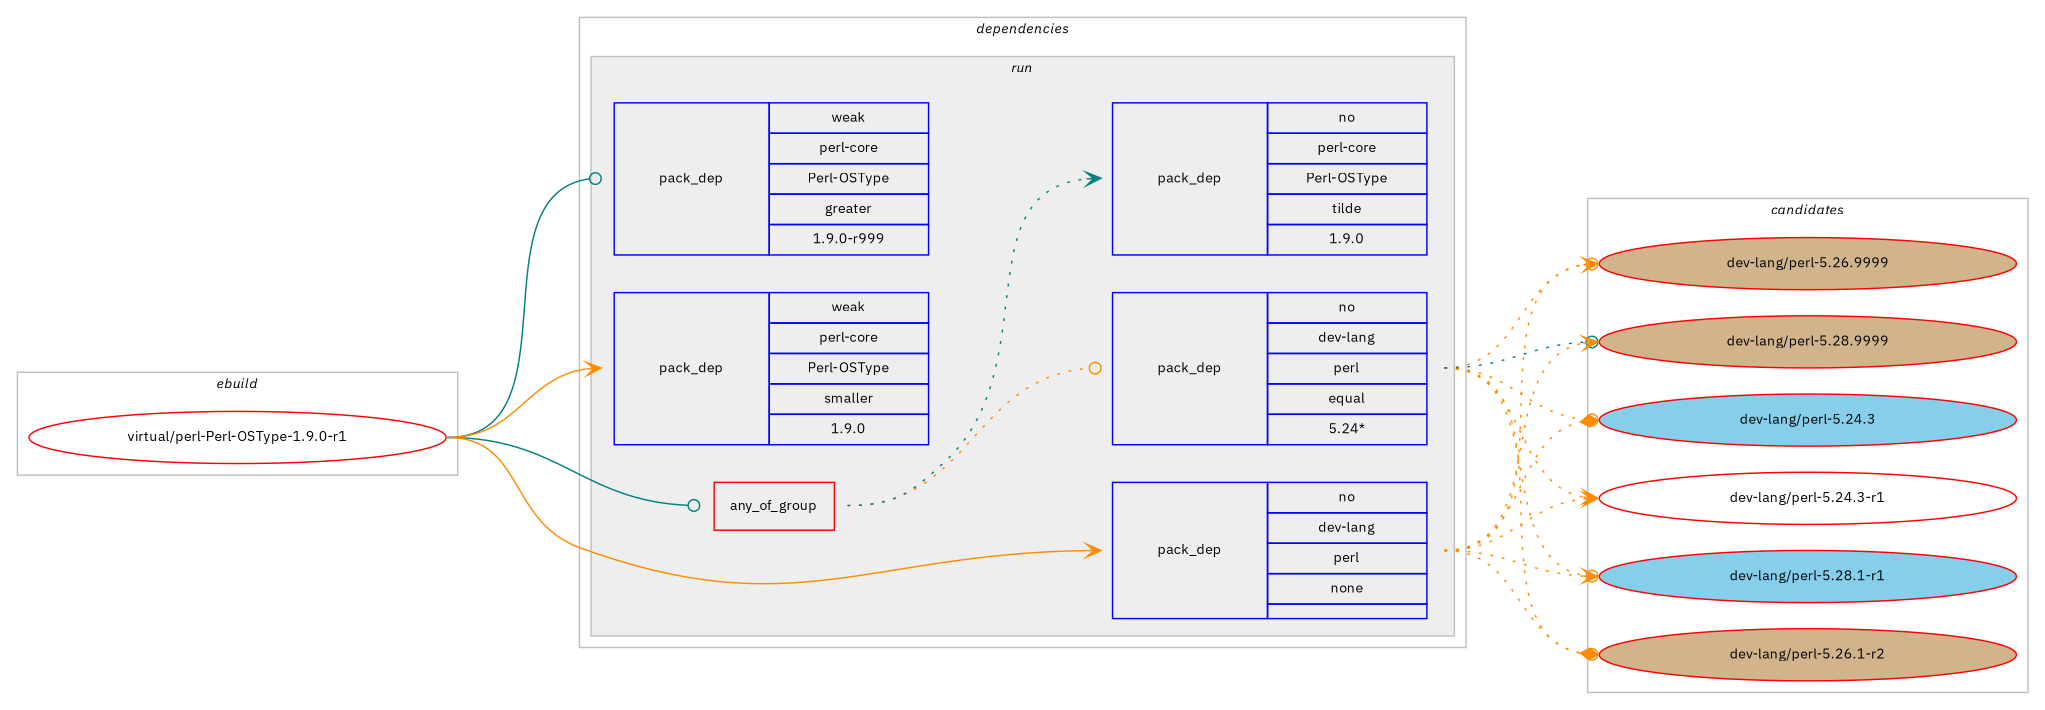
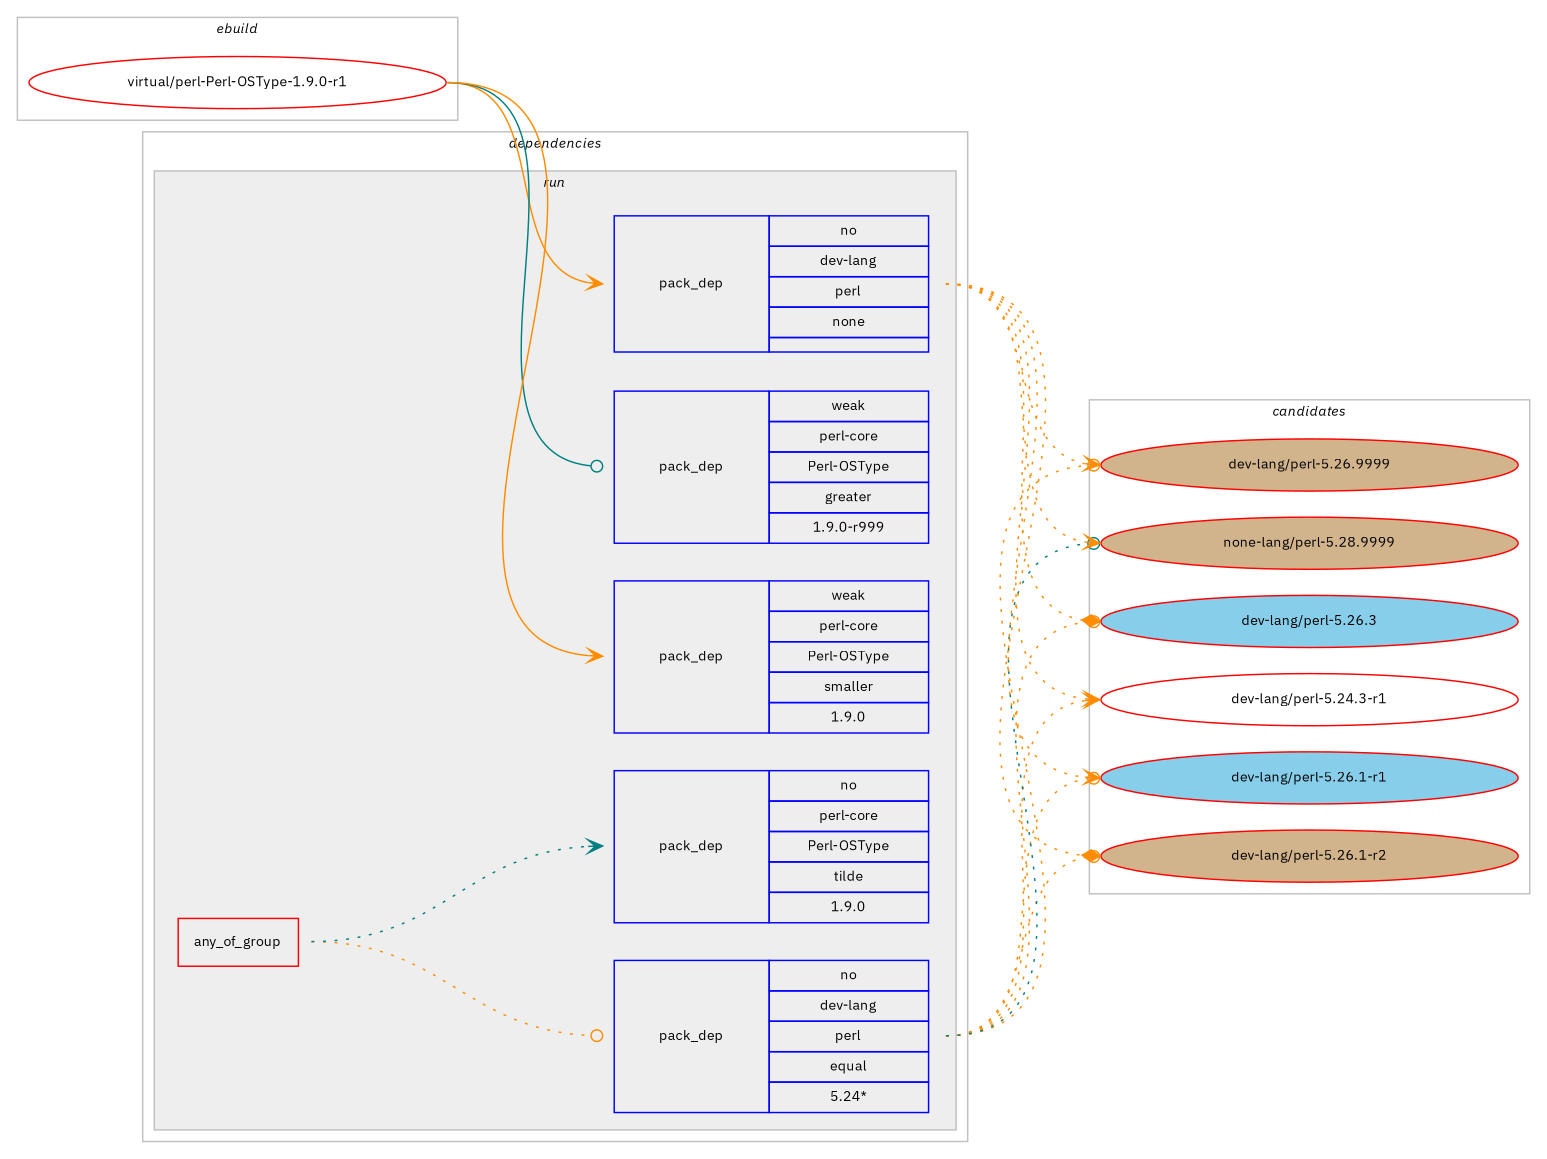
(1808, 342) -> (1310, 543)
(1808, 420) -> (1310, 621)
(568, 469) -> none
(1808, 577) -> (1310, 778)
